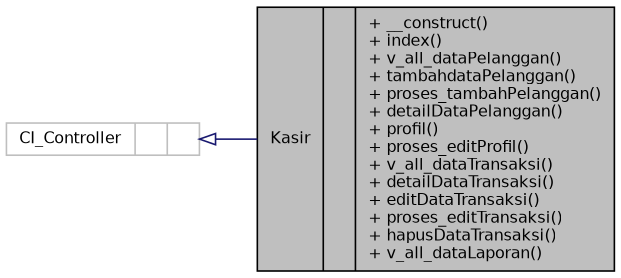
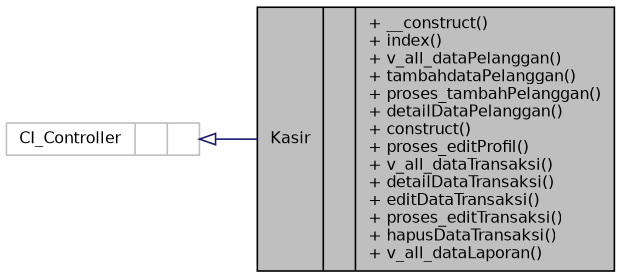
(404, 129) -> (420, 129)
